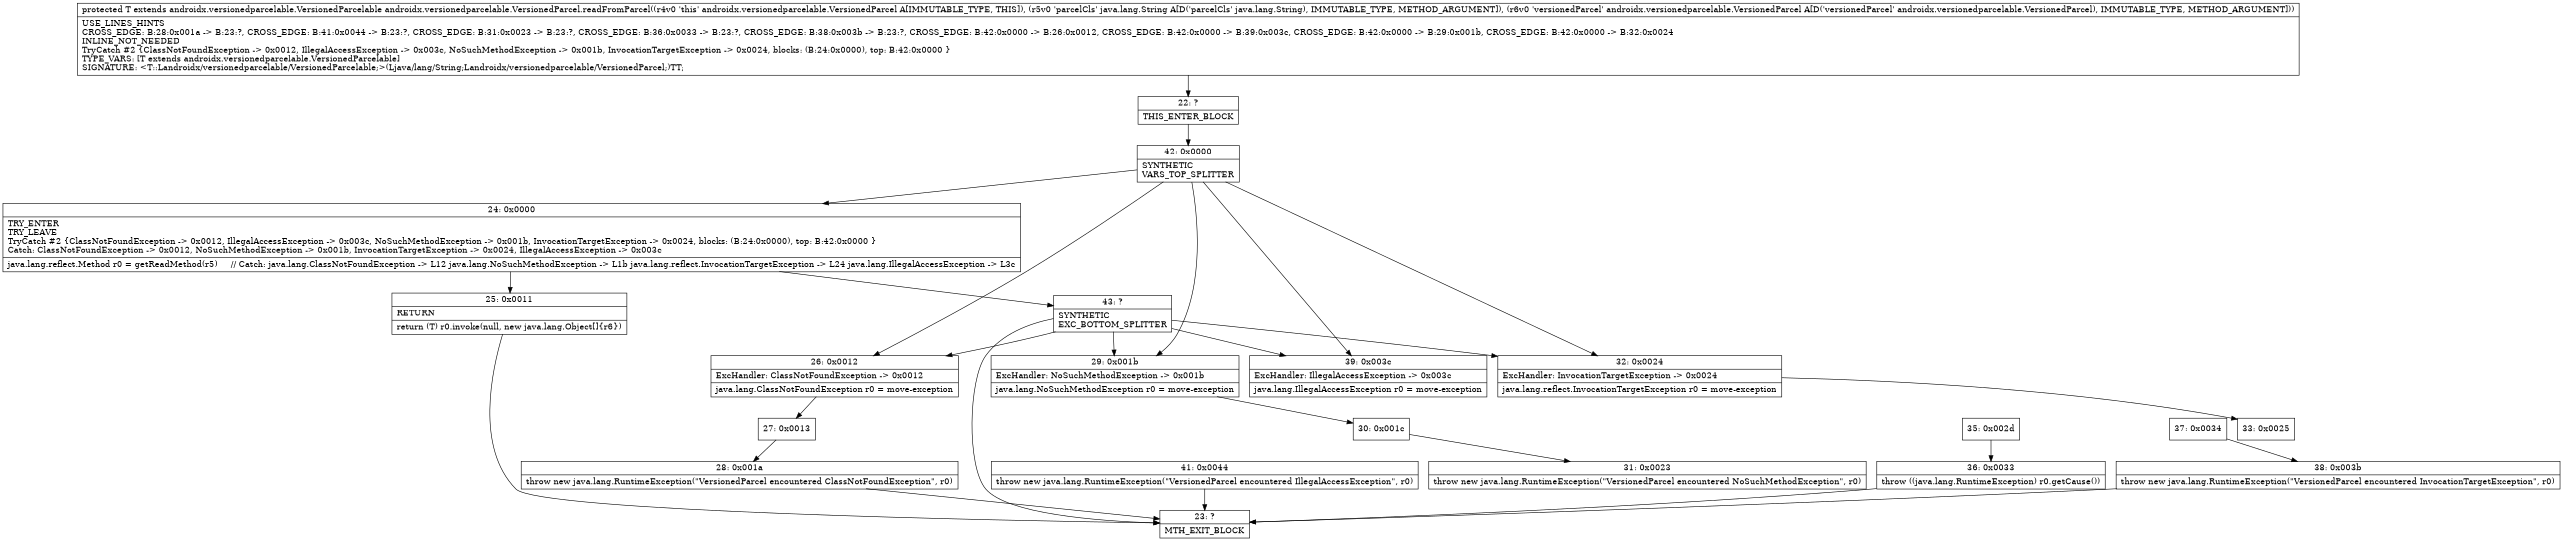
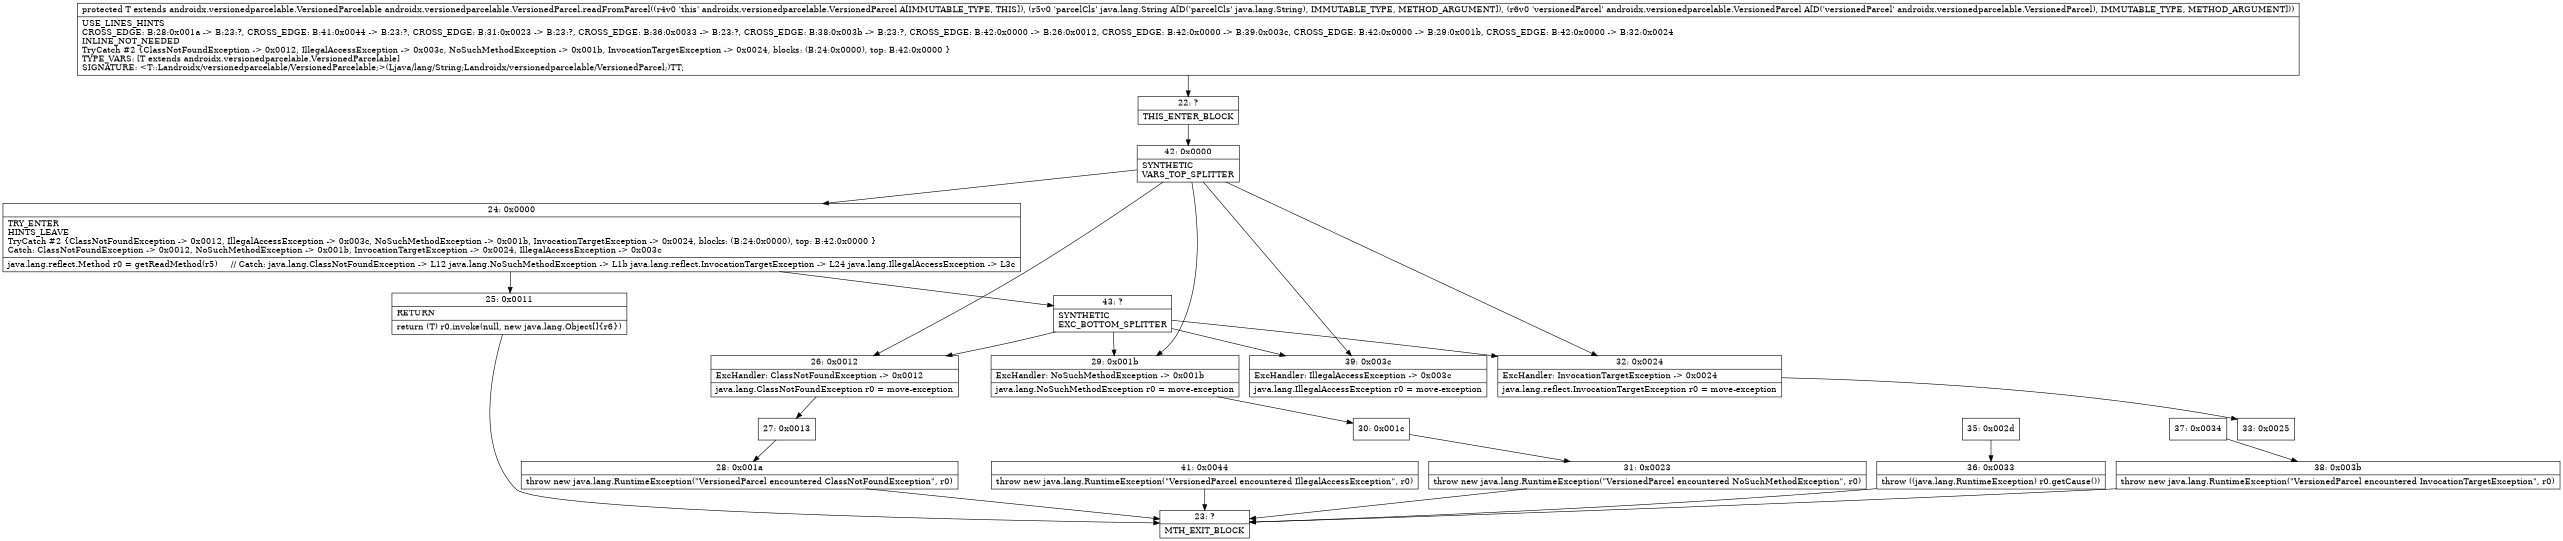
(33, 233) -> (39, 233)
(977, 469) -> (1391, 503)
